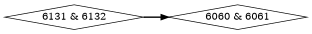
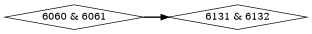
(152, 17) -> (152, 17)
